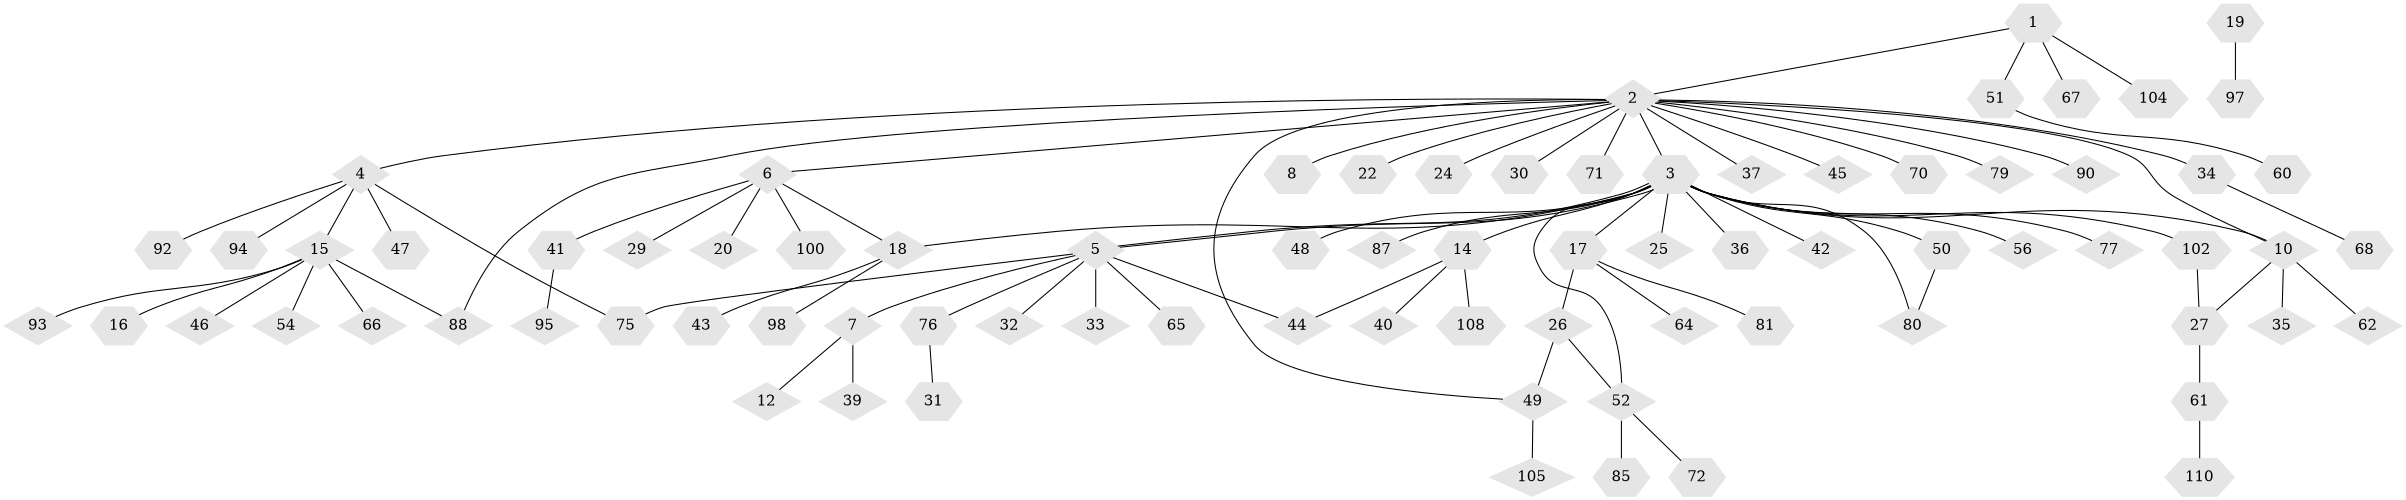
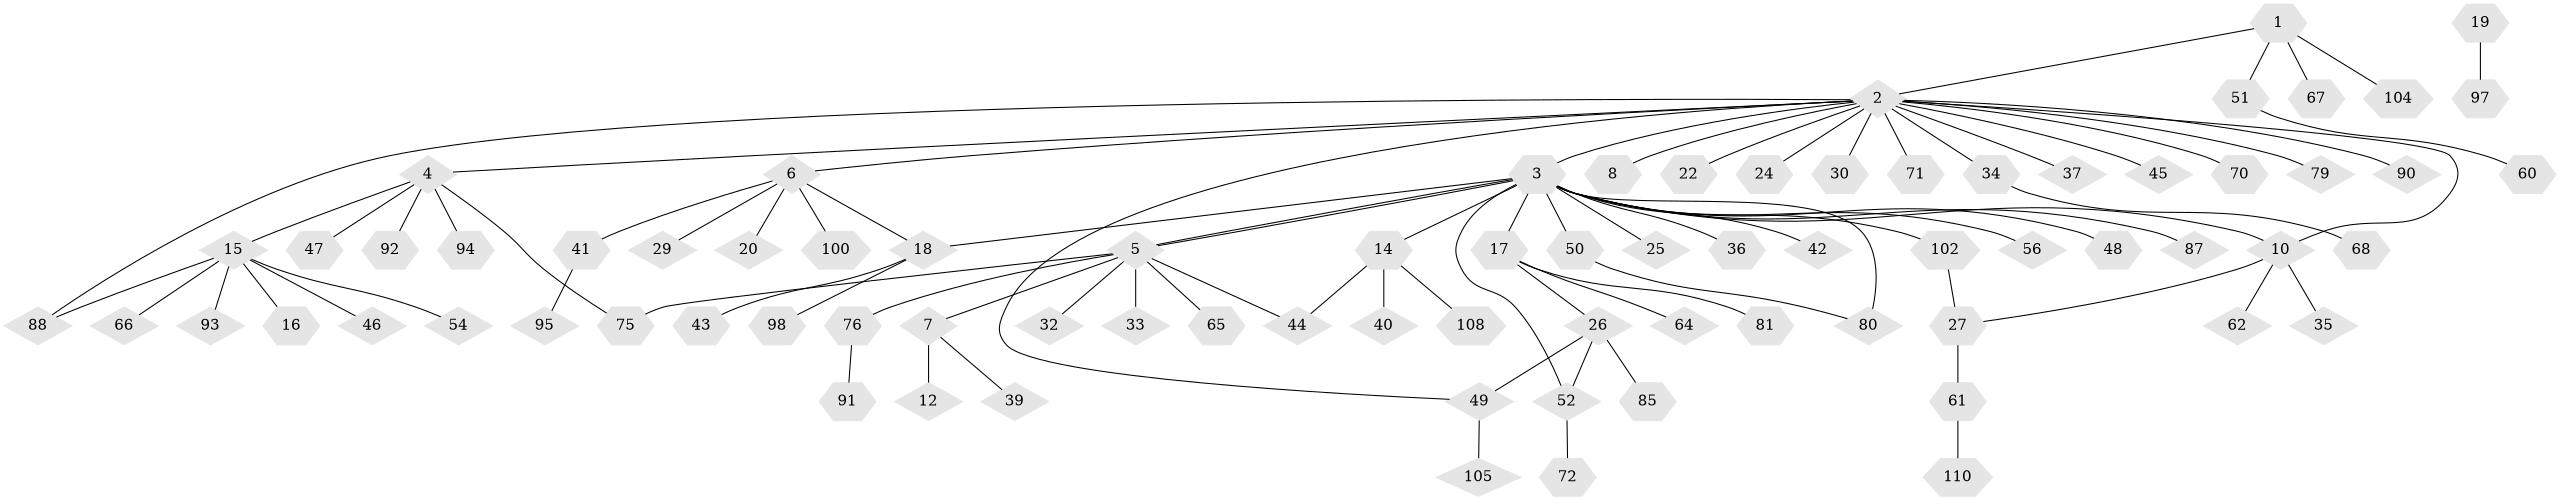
(2109, 250) -> none
(934, 402) -> (848, 402)
(1621, 440) -> (1621, 361)
